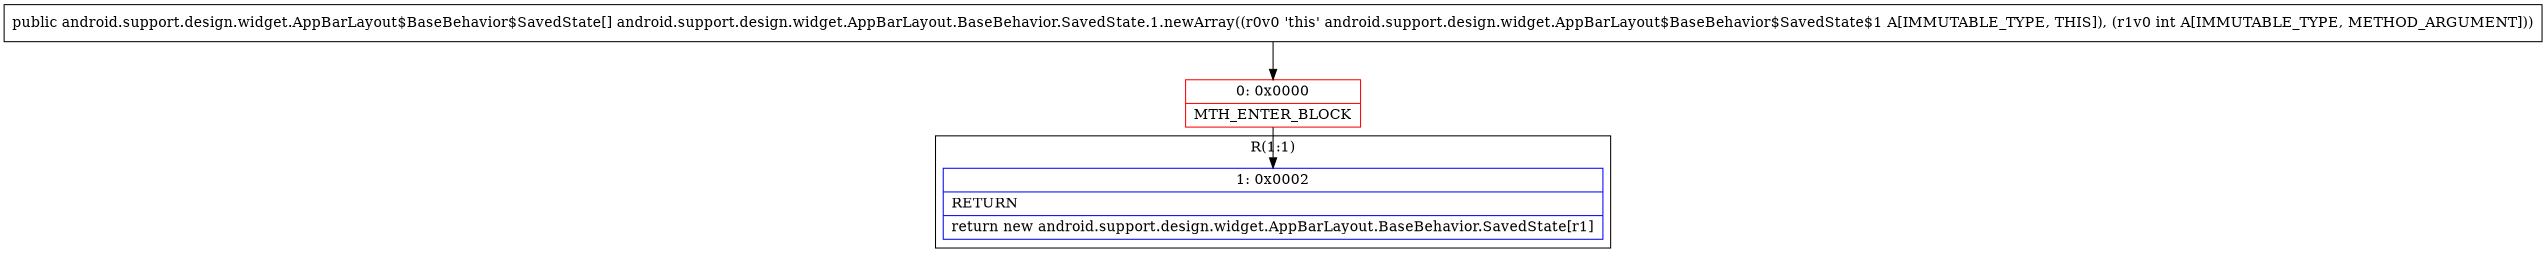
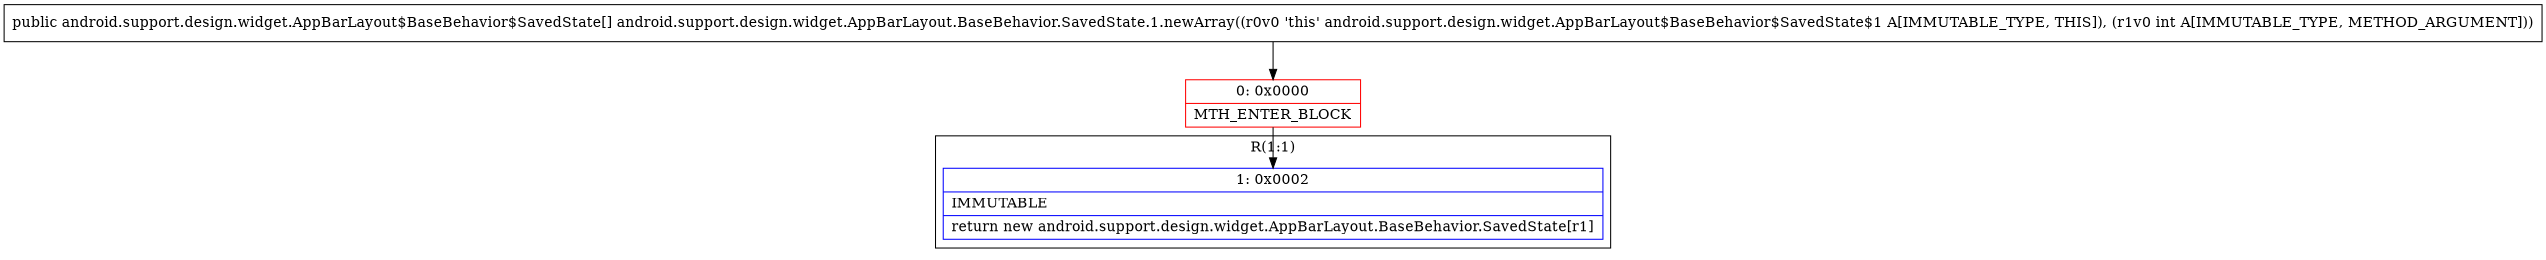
(985, 203) -> (1000, 203)
